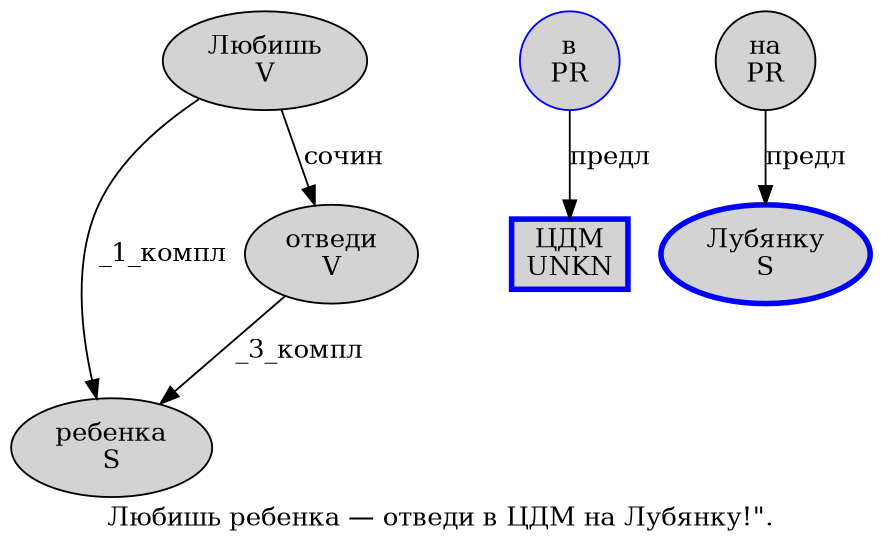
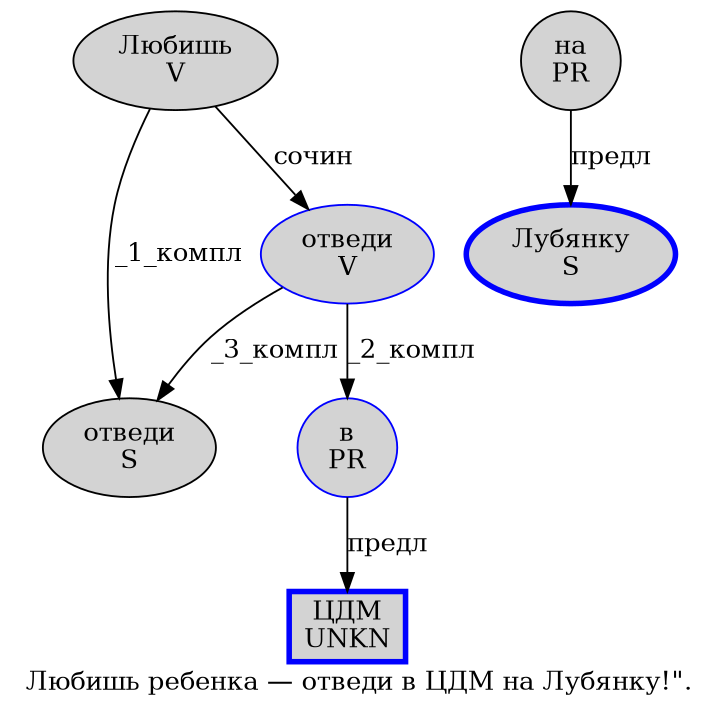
(331, 254) -> (347, 254)
none -> (347, 341)
(112, 448) -> (129, 448)
